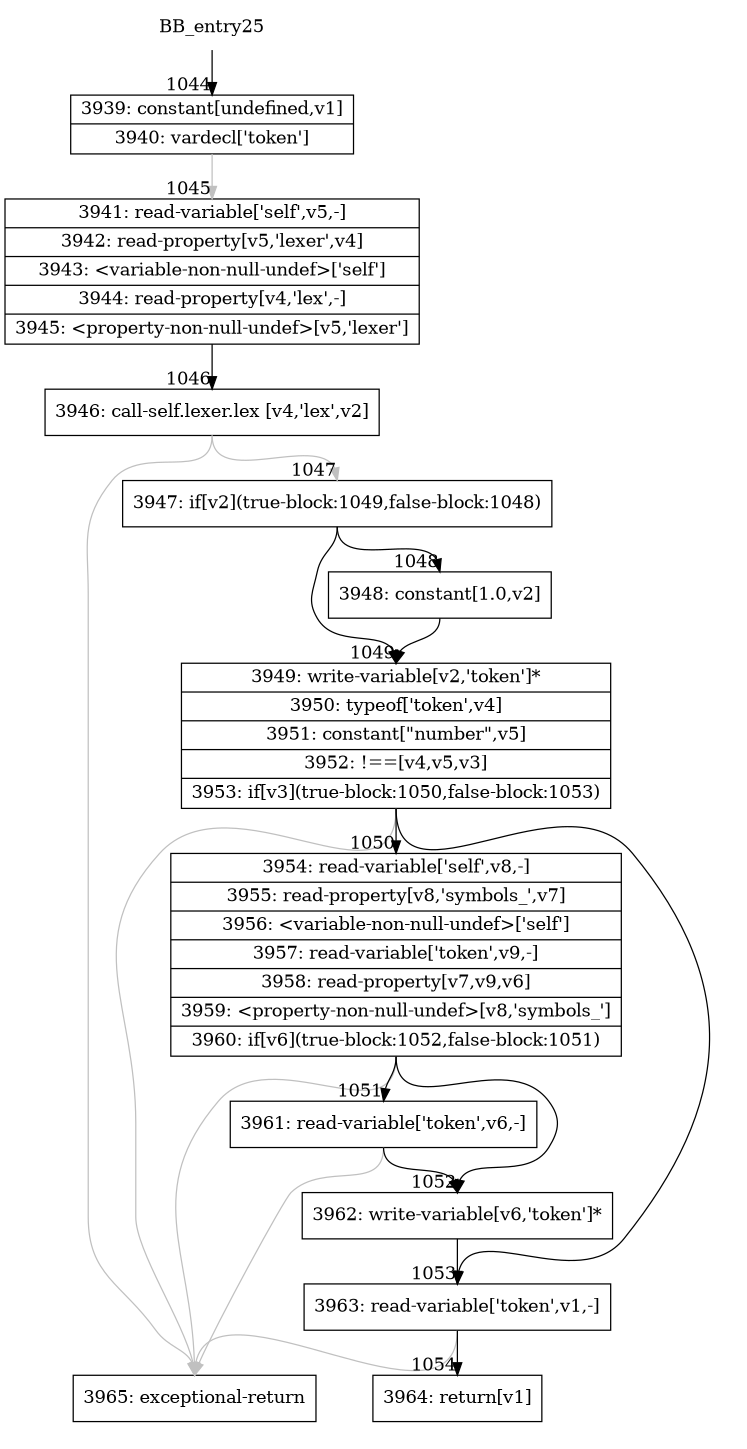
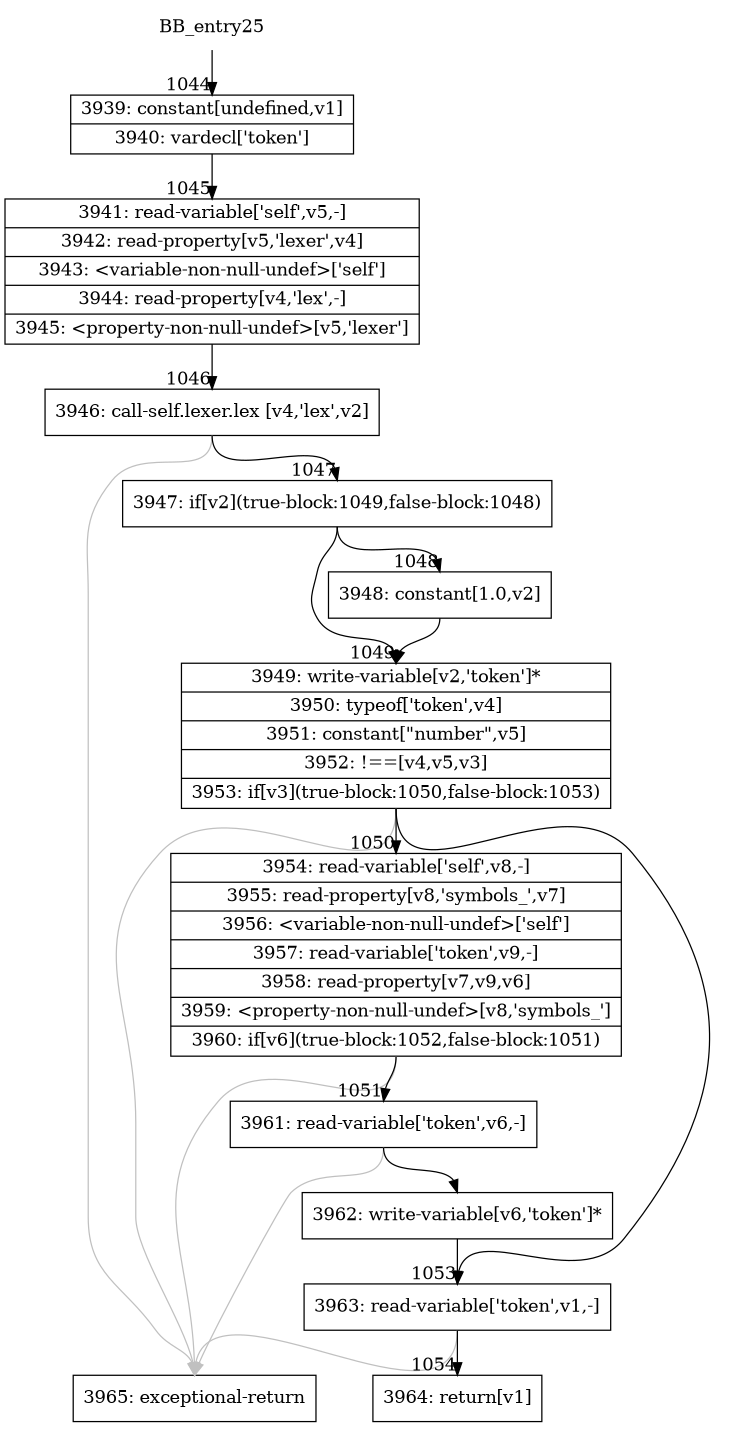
(212, 170) -> (212, 170)
(268, 459) -> (268, 459)
(538, 1092) -> none
